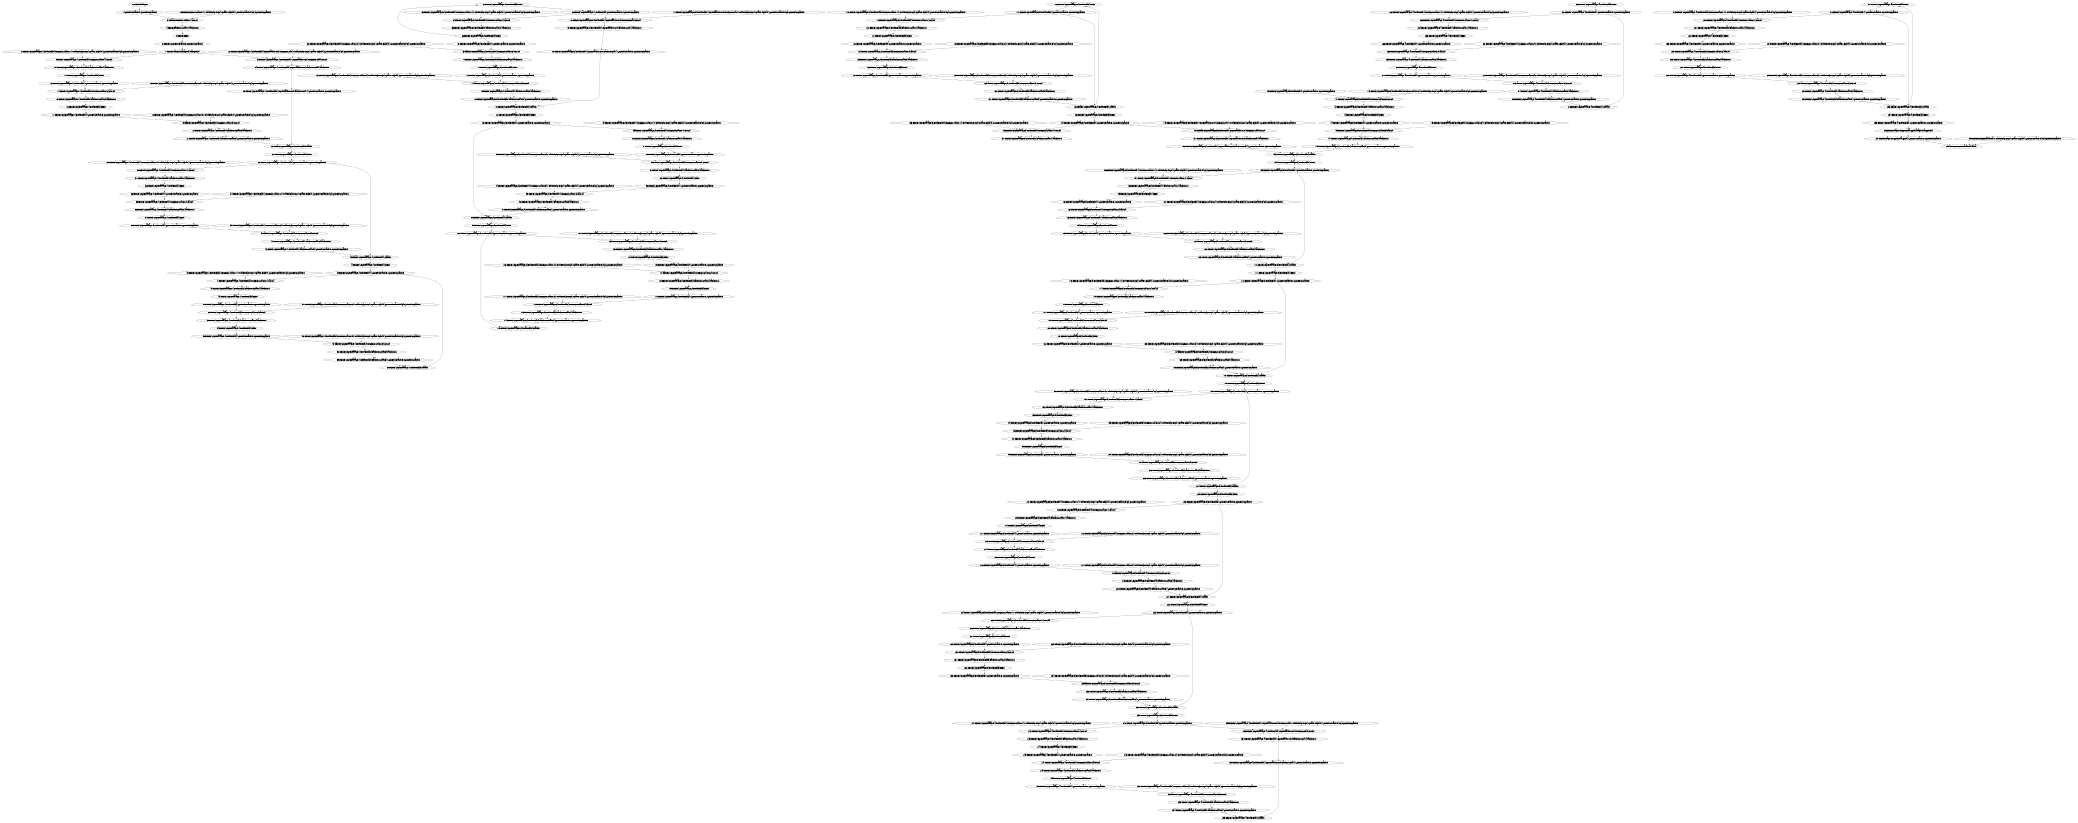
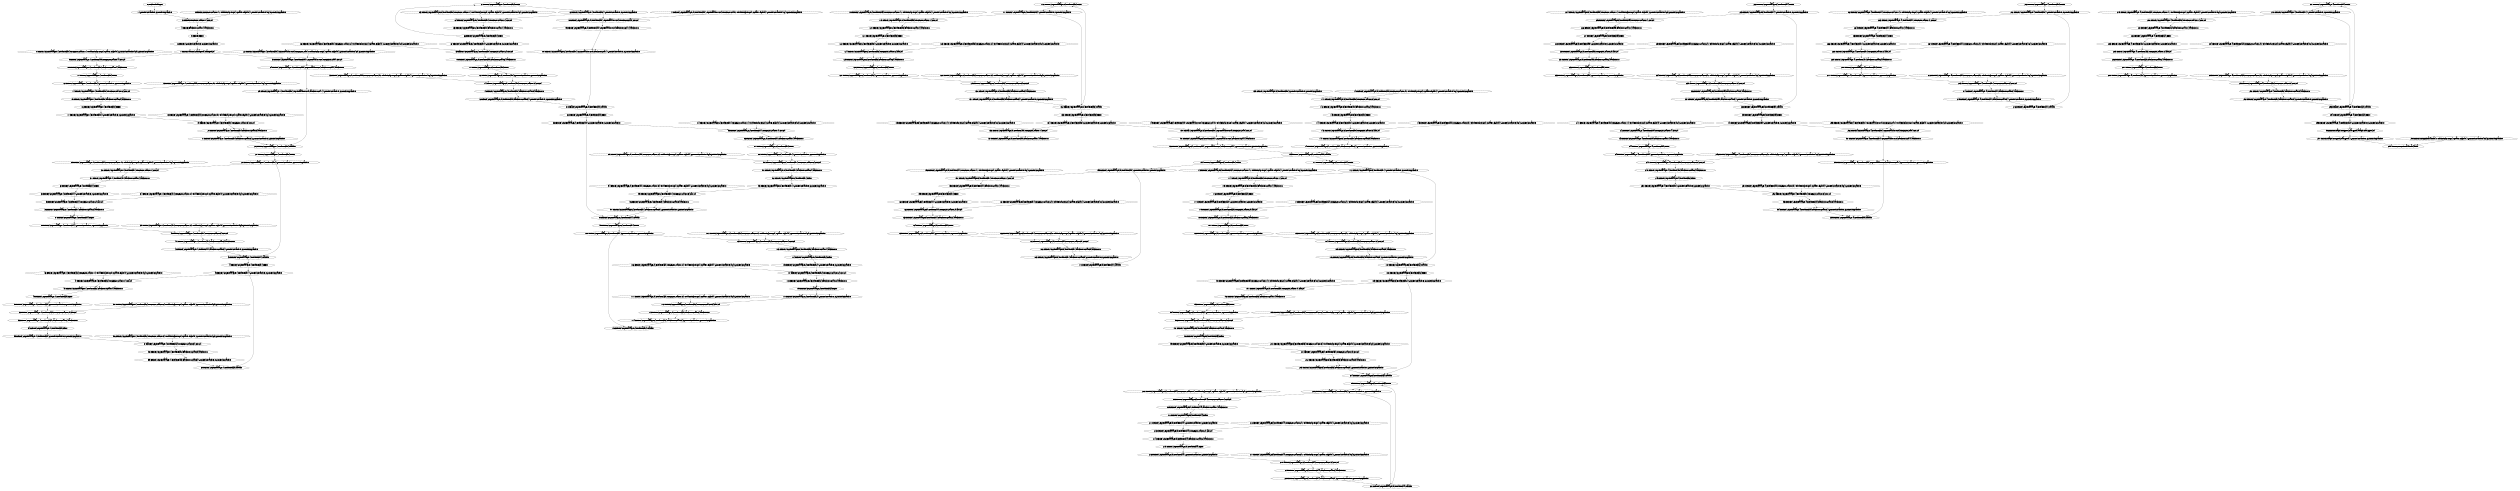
(1275, 269) -> (1321, 158)
(1187, 600) -> (1395, 431)
